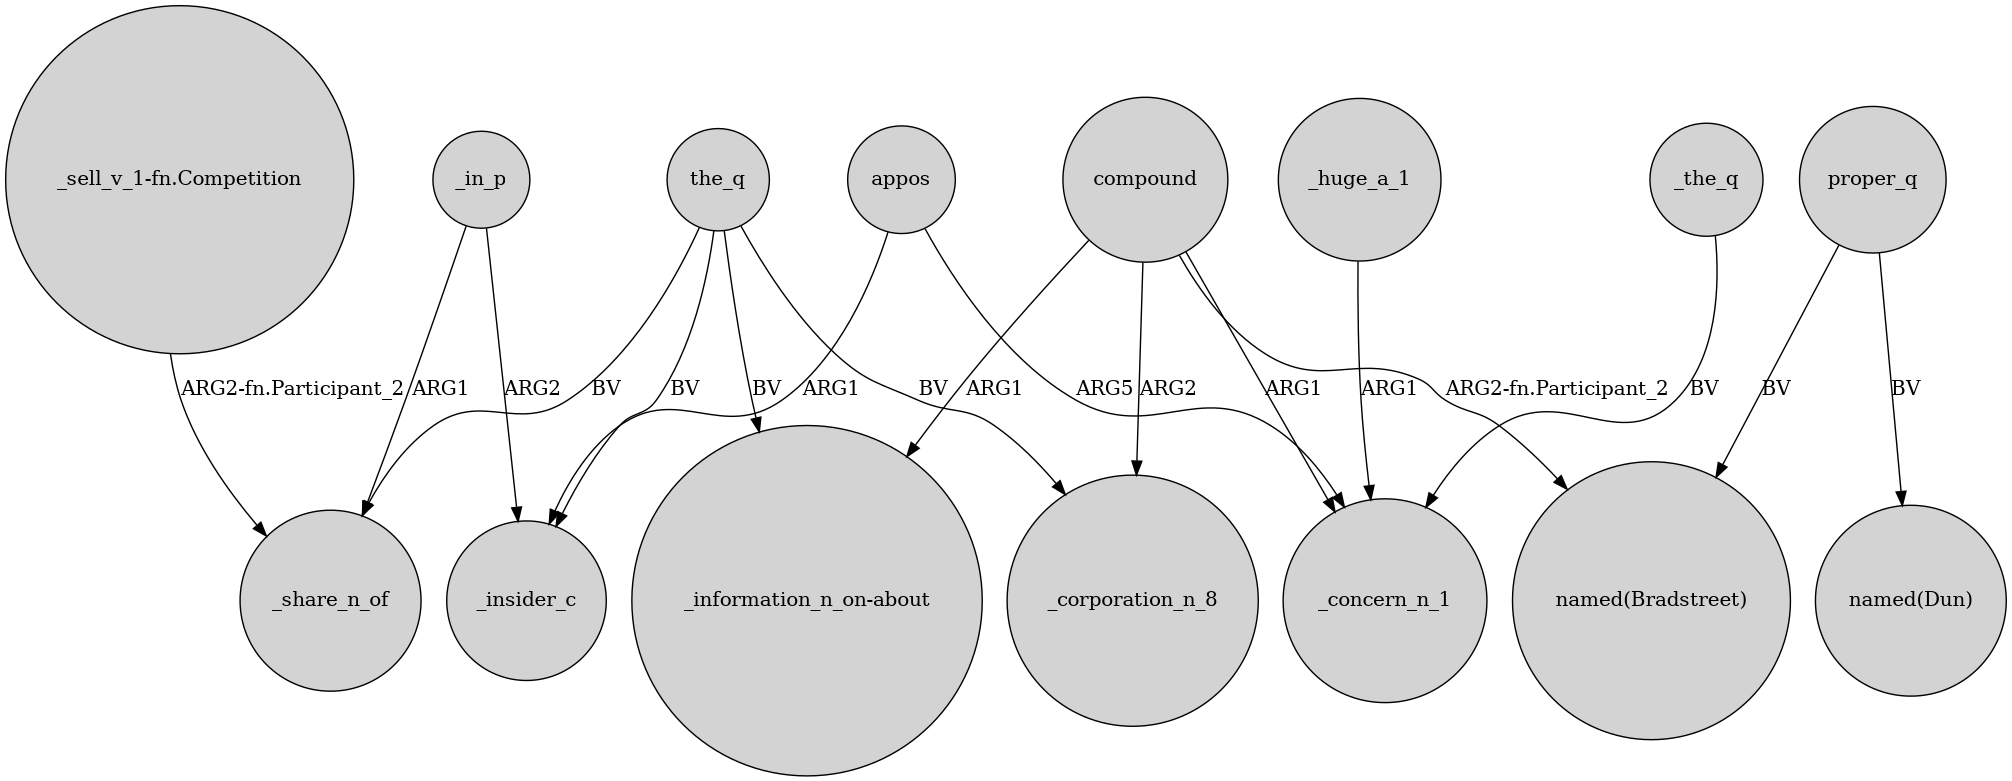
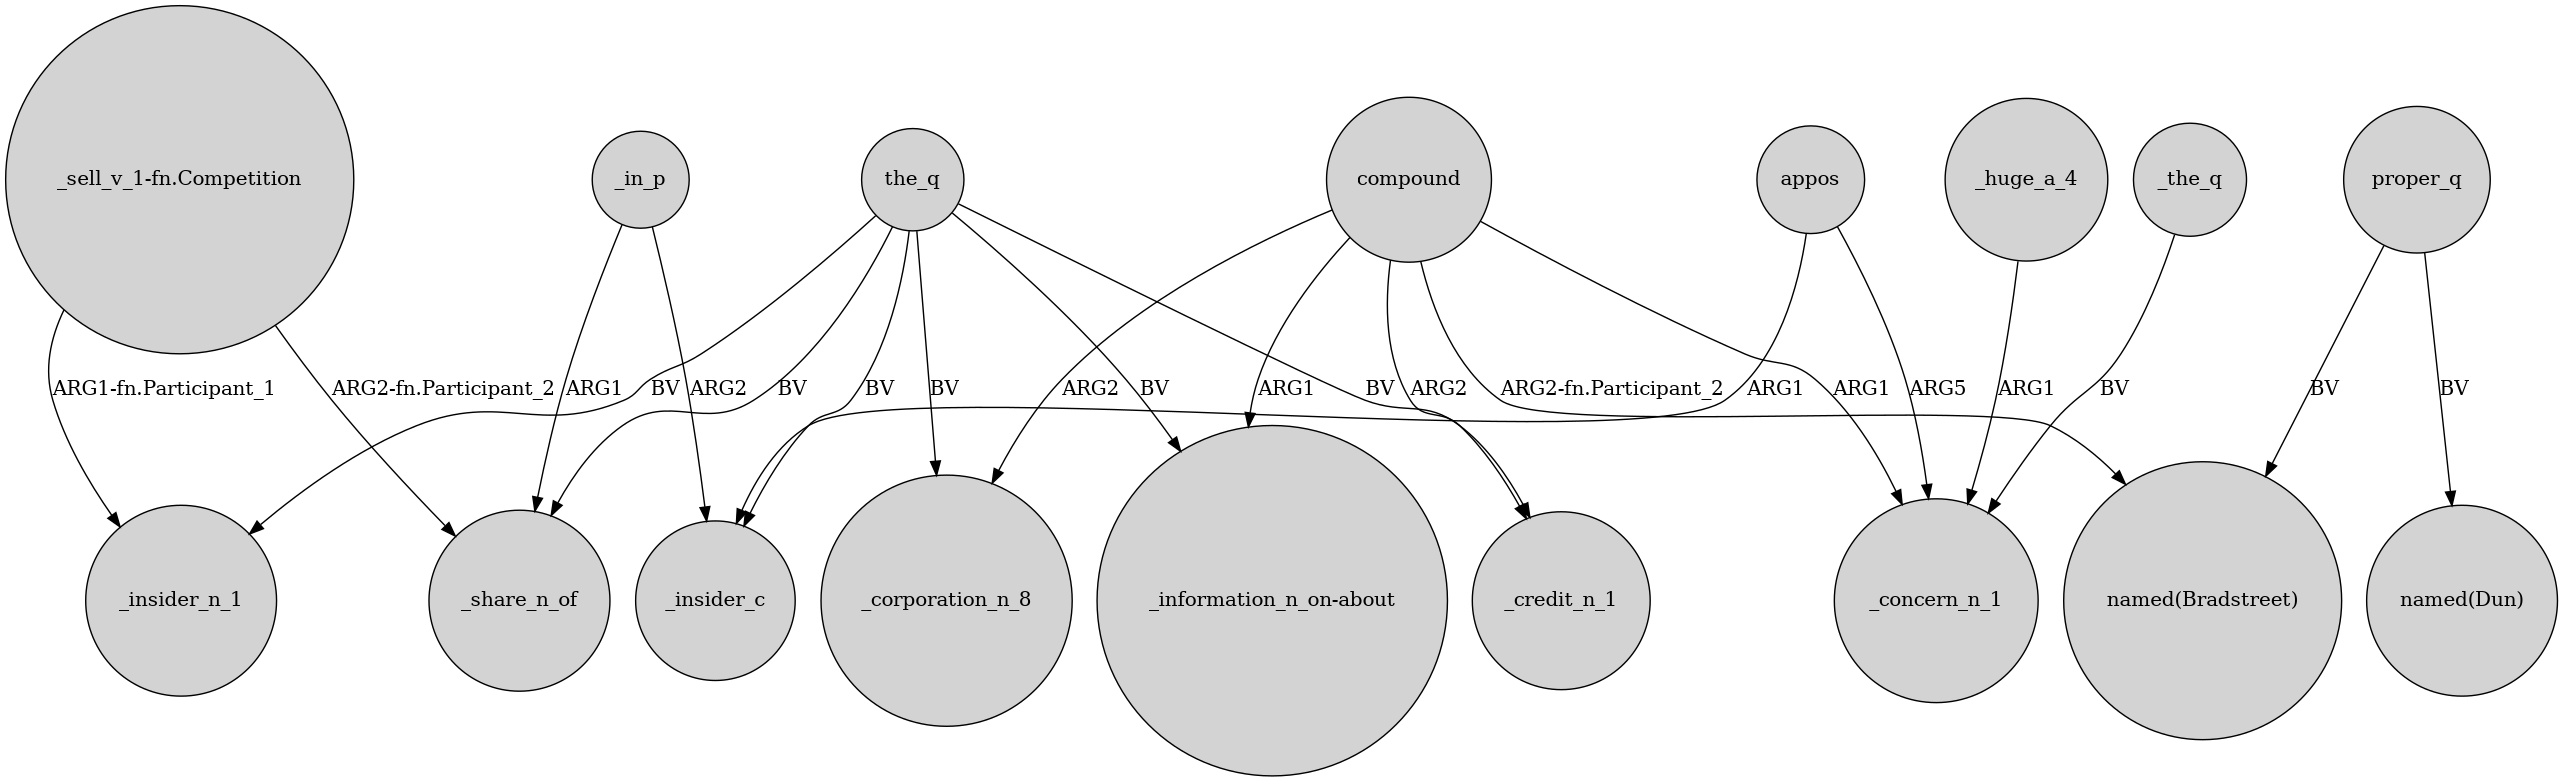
(1360, 180) -> (2026, 180)
none -> (181, 601)
none -> (1561, 601)
